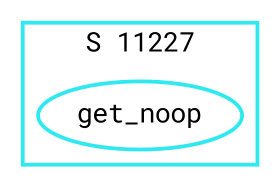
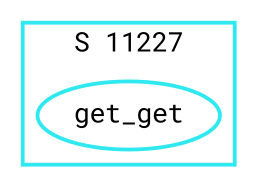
(140, 115) -> (129, 115)
